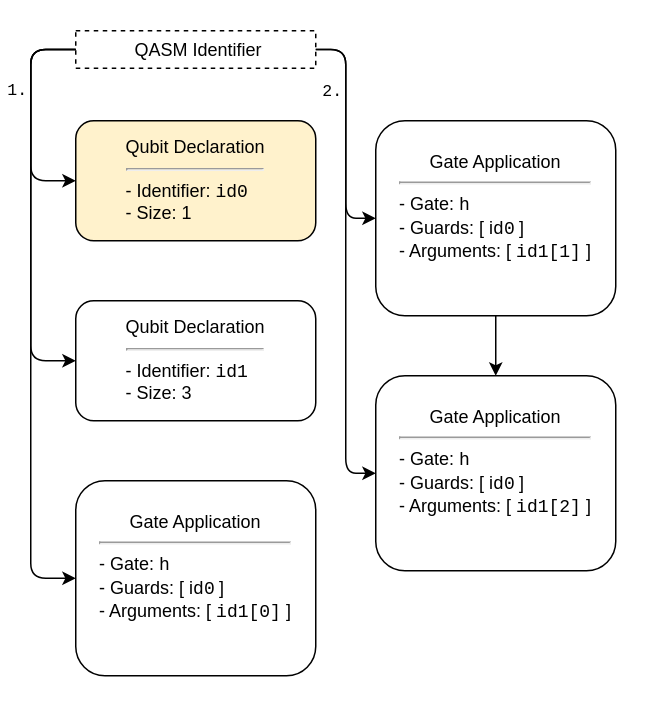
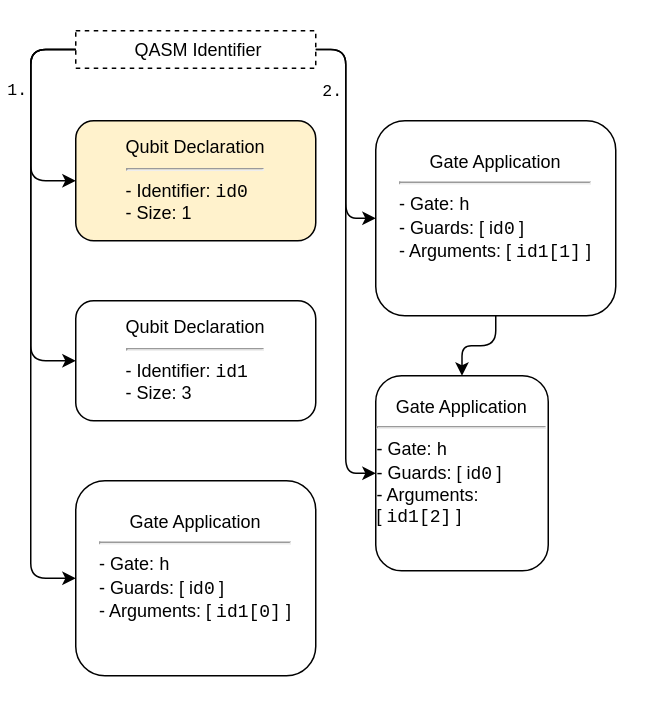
(496, 473) -> (462, 473)
